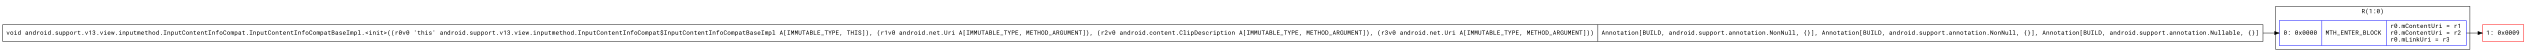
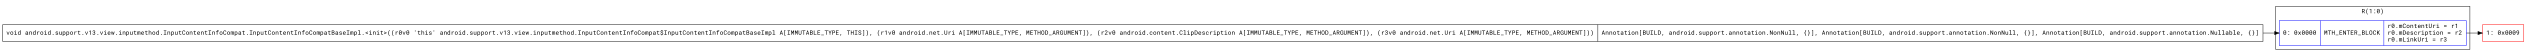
(2426, 33) -> (2425, 33)
